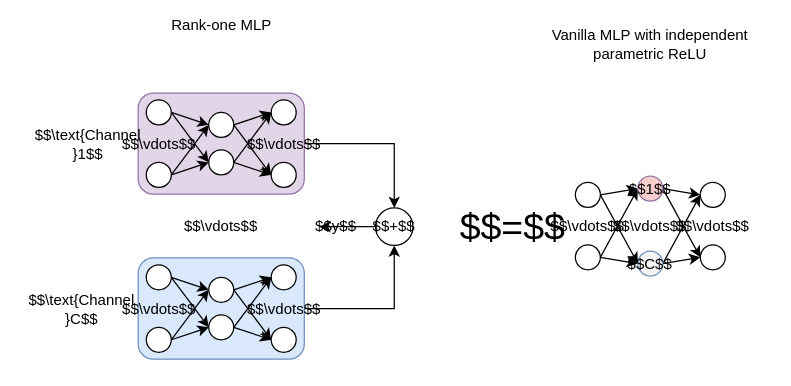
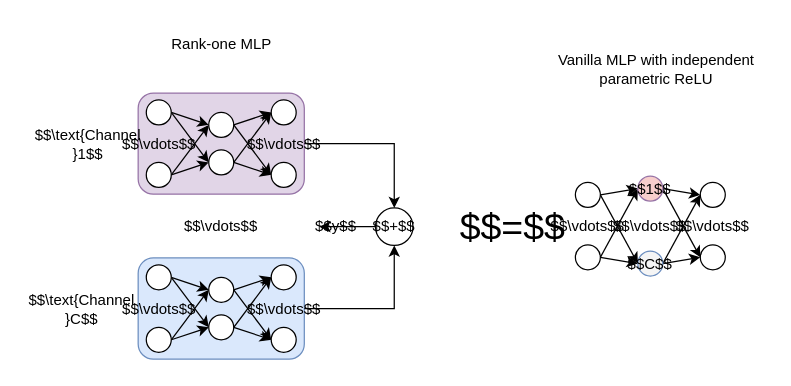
(221, 26) -> (221, 44)
(651, 44) -> (657, 69)
